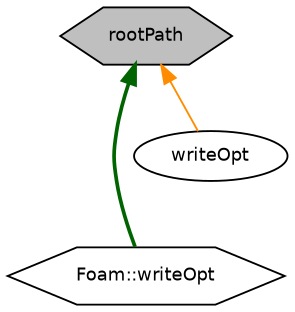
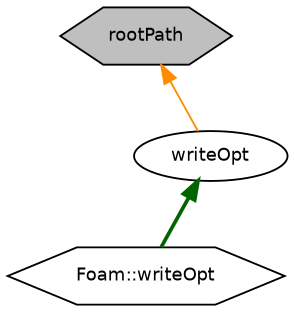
(115, 165) -> (175, 222)
